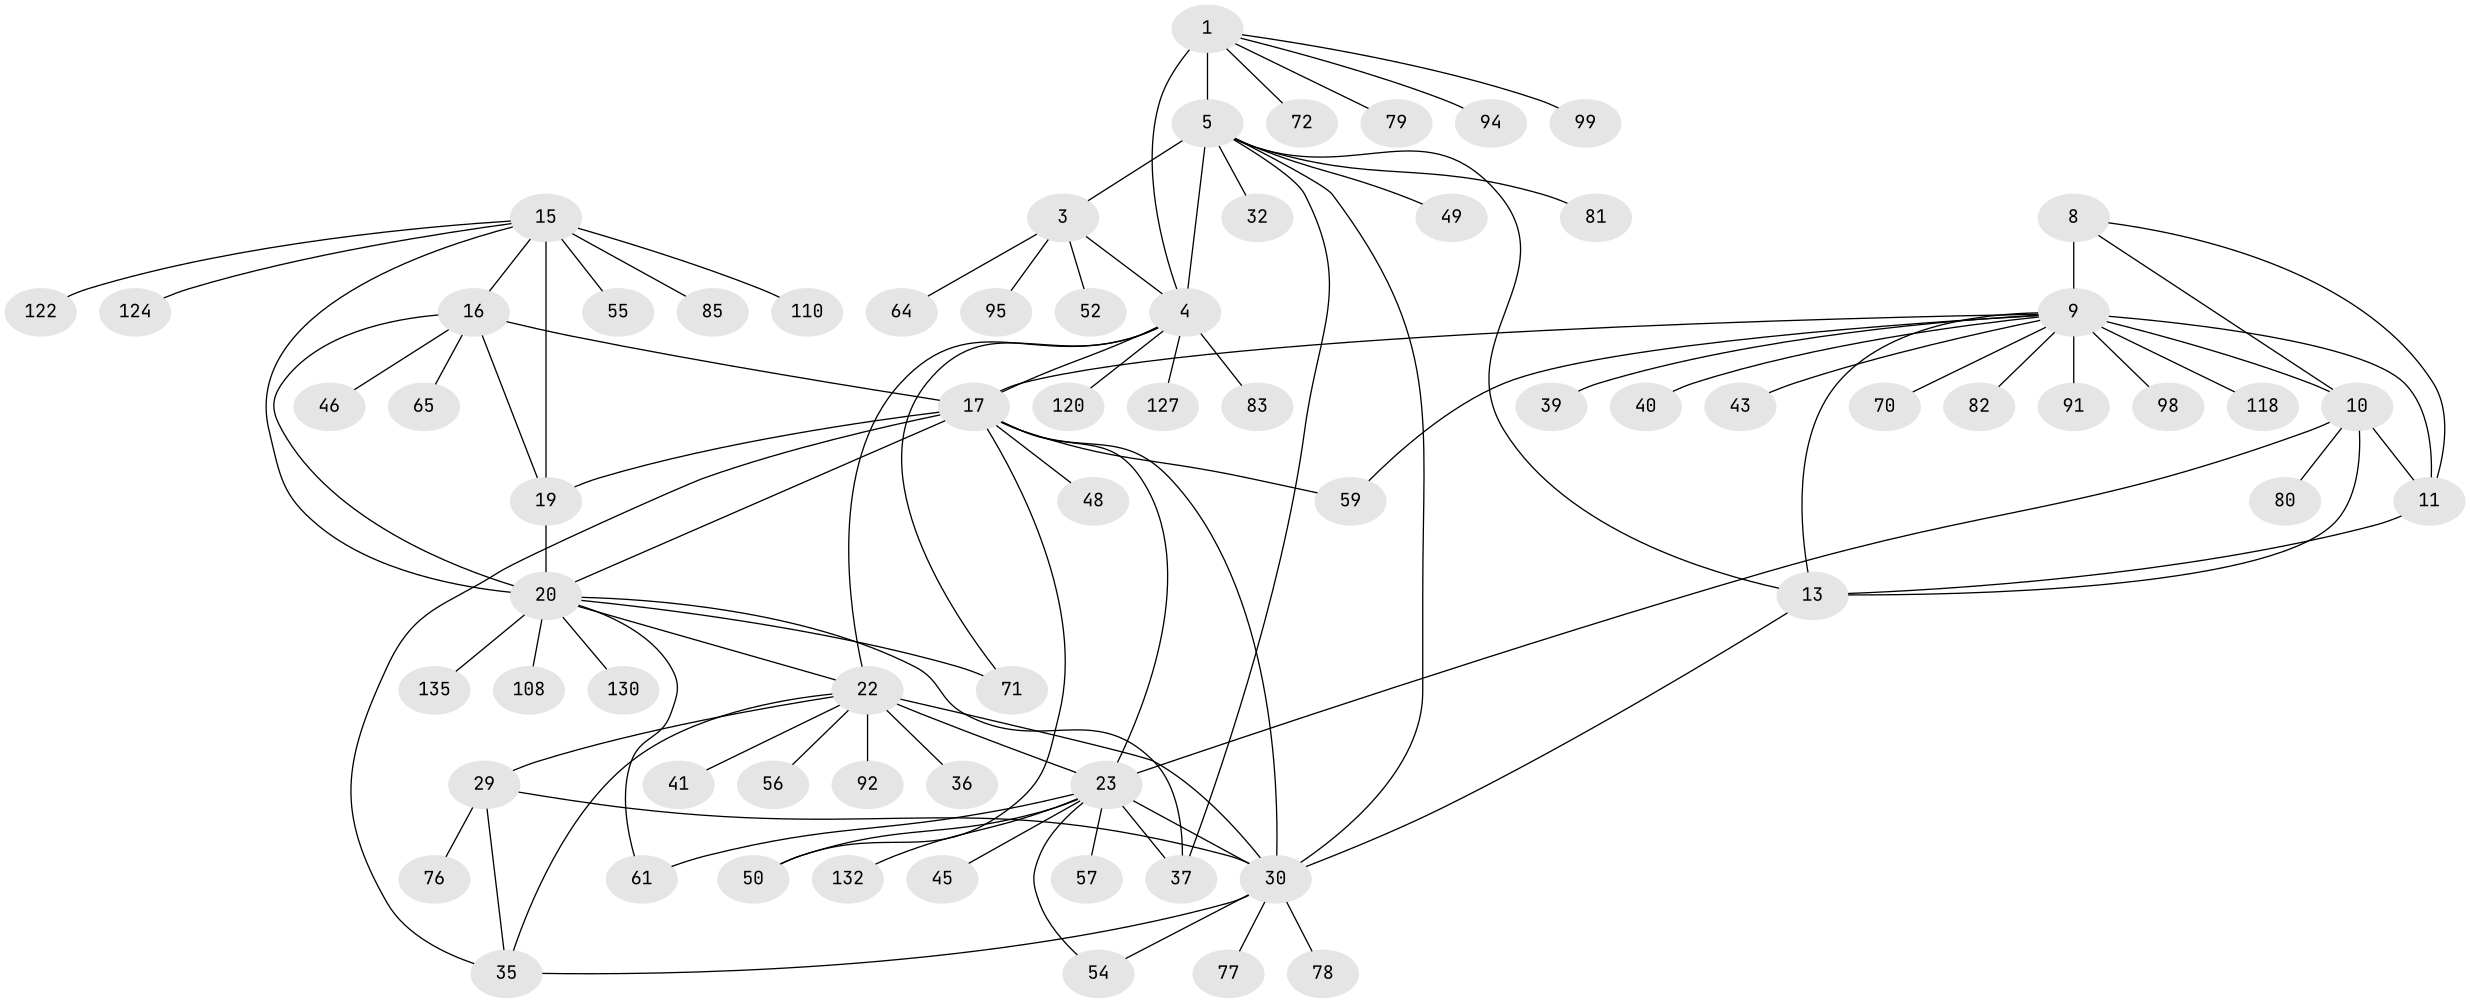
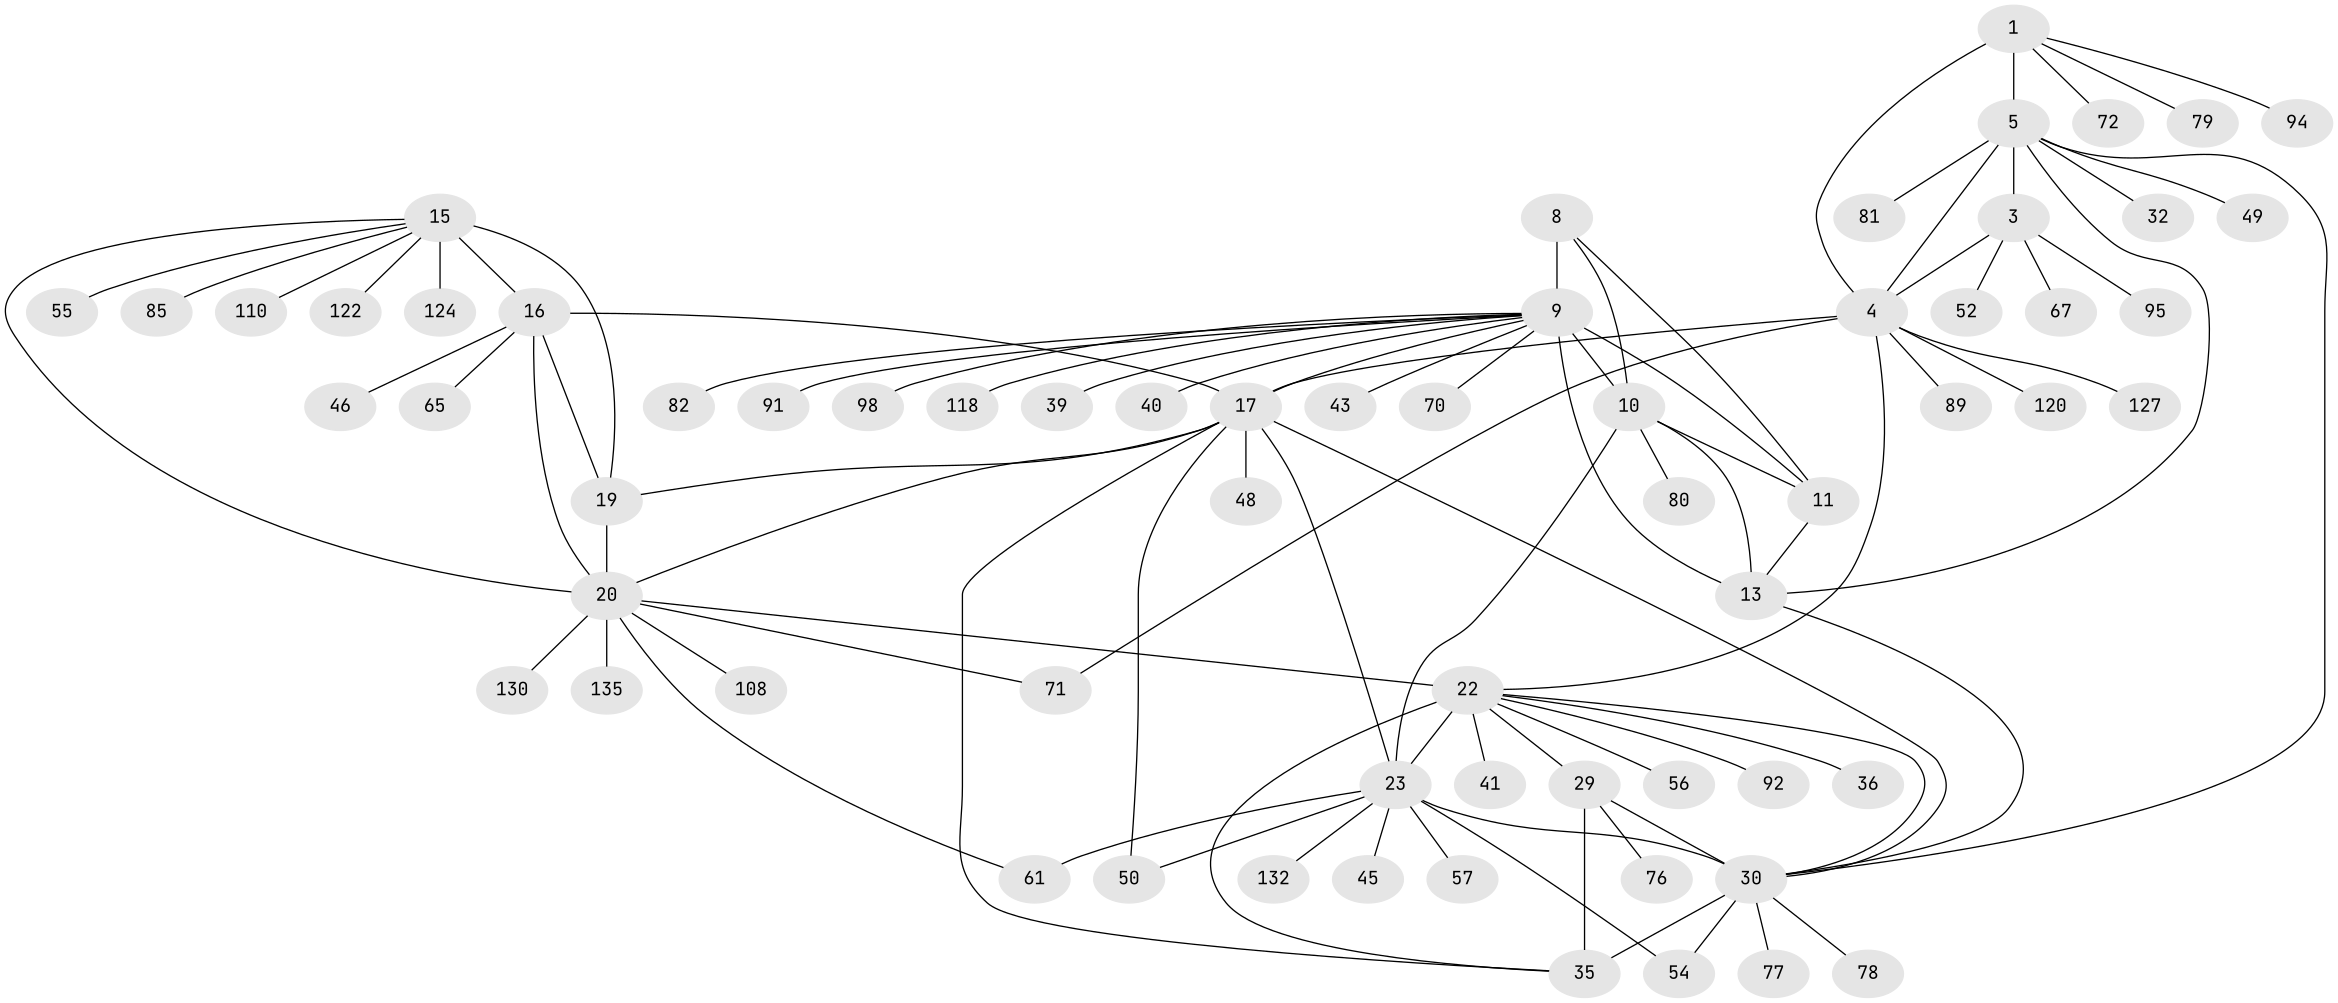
(1586, 123) -> none
(902, 312) -> (2061, 312)
(1257, 407) -> (1956, 407)
(1351, 501) -> none
(1181, 879) -> none
